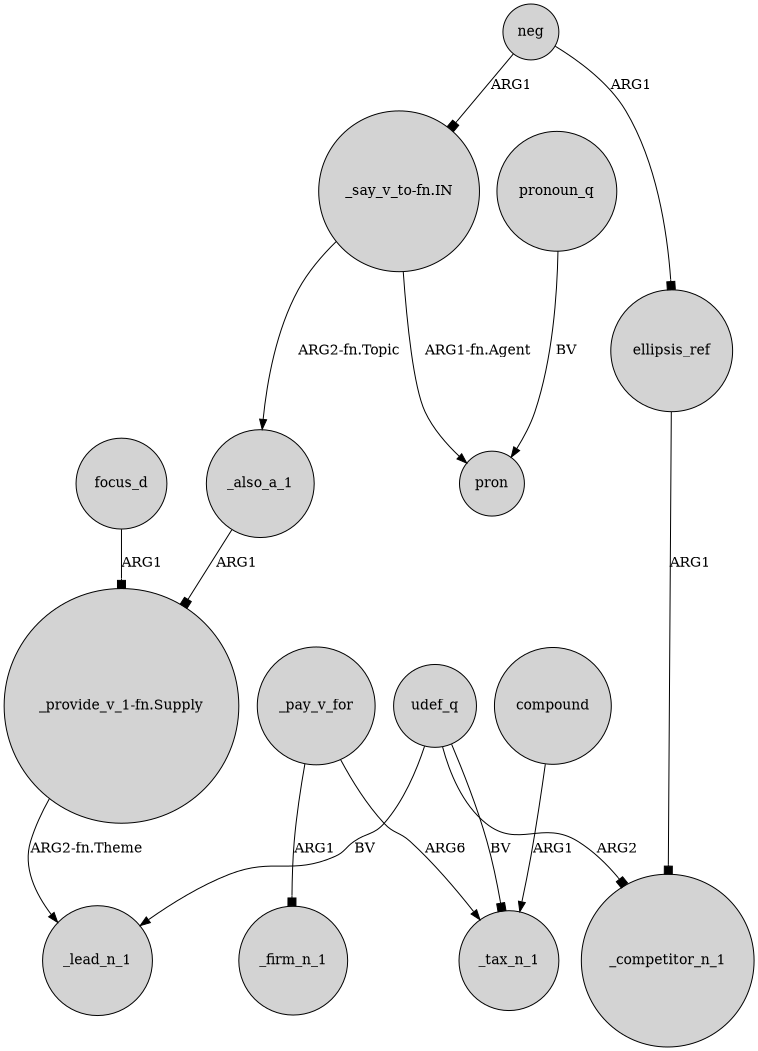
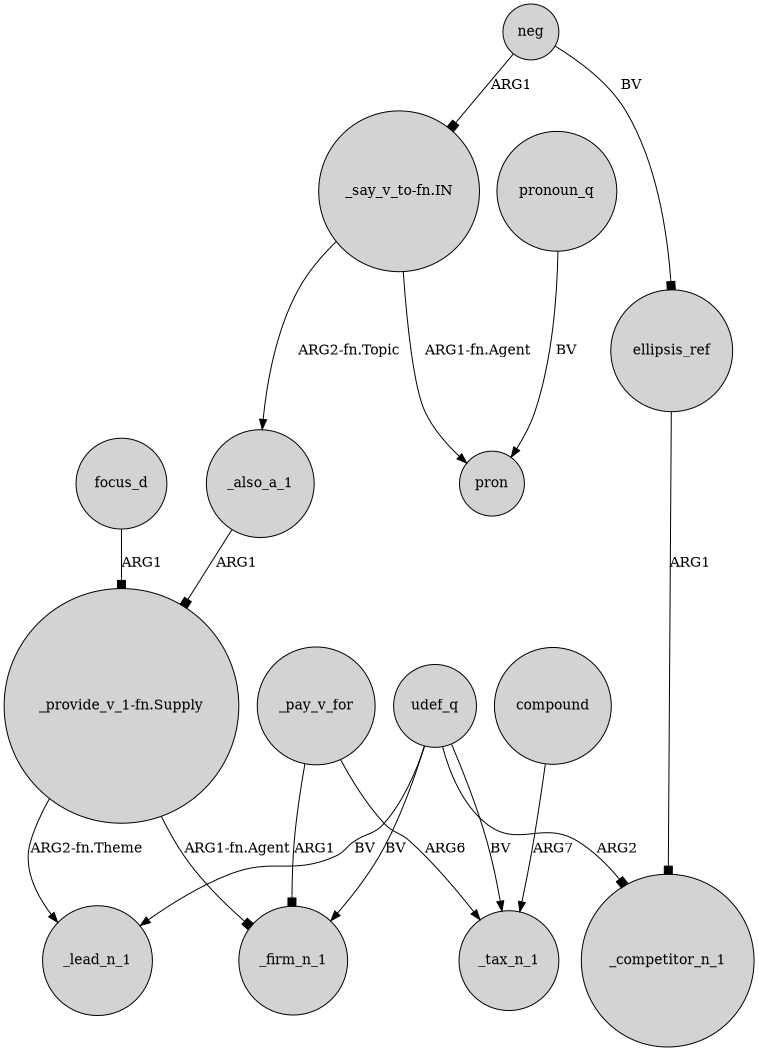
(631, 85) -> (631, 85)
(483, 829) -> (483, 829)
none -> (388, 839)
(553, 849) -> (553, 849)
none -> (197, 873)
